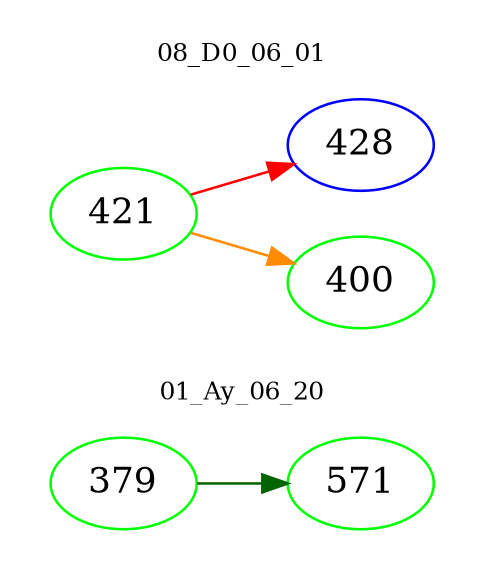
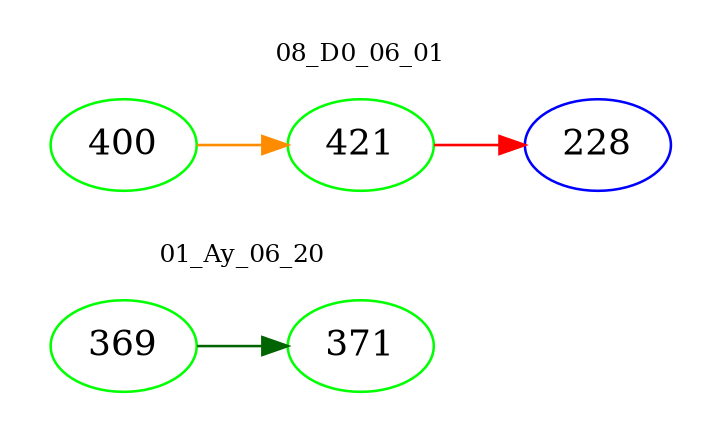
(361, 145) -> (598, 145)
(230, 244) -> (230, 145)
(124, 483) -> (124, 346)
(361, 483) -> (361, 346)
